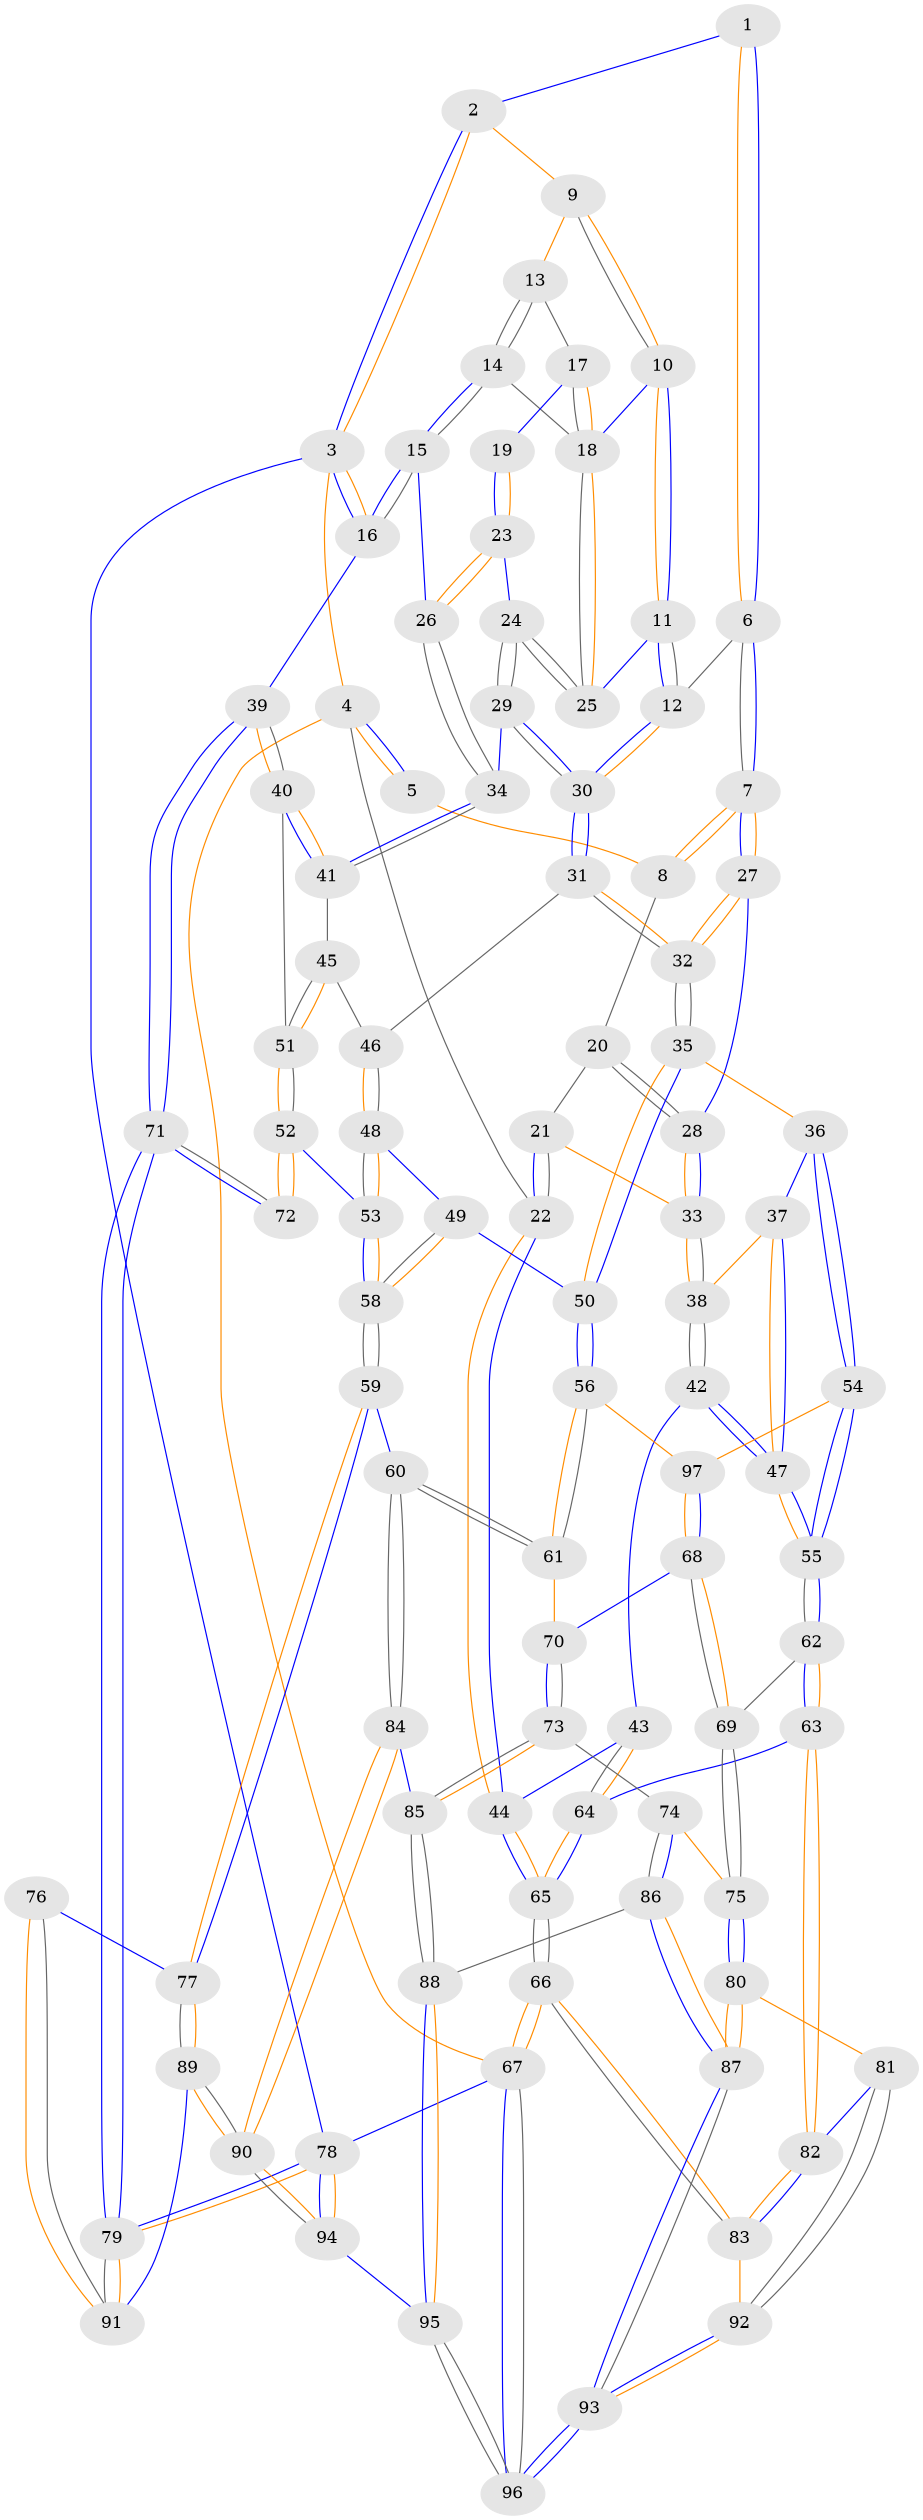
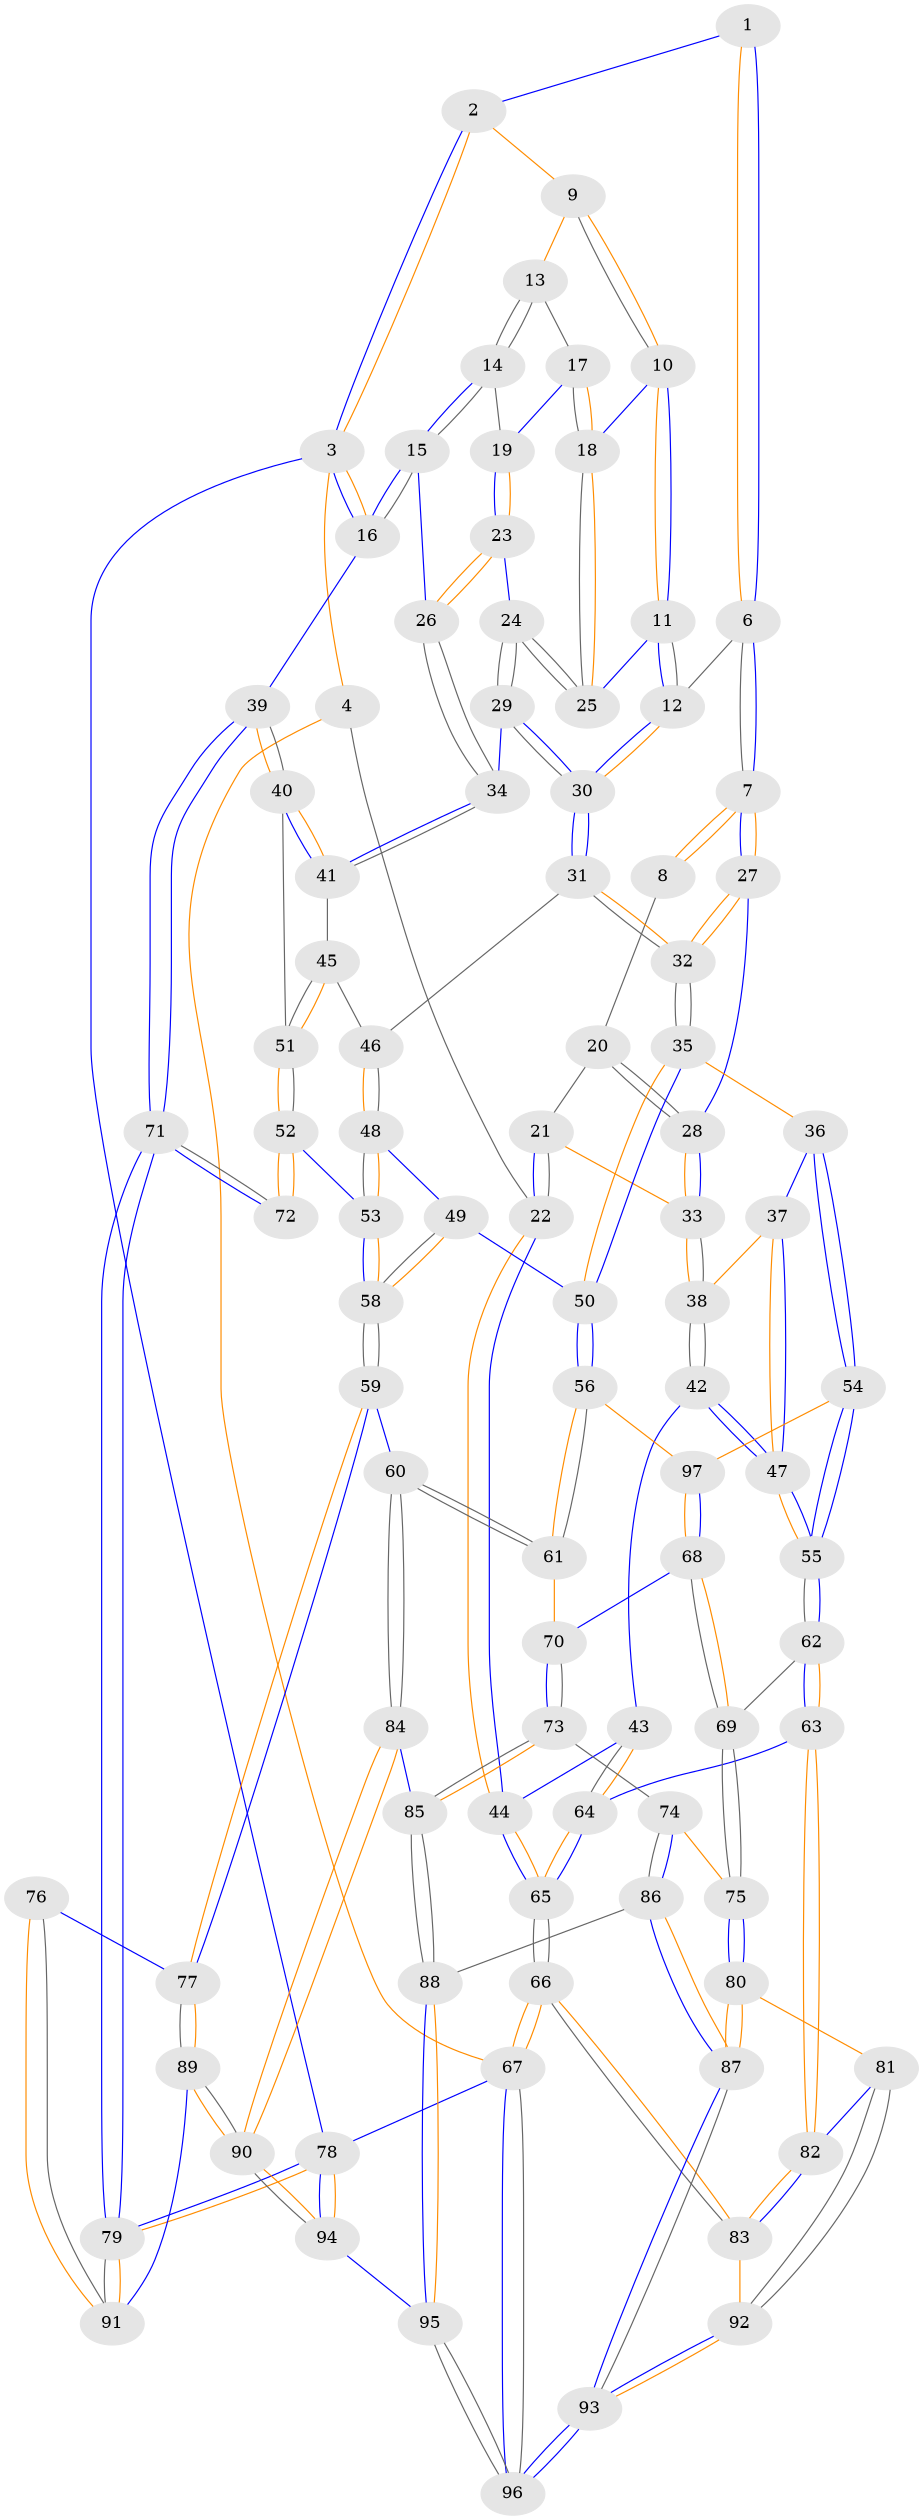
(534, 404) -> (498, 409)
(412, 792) -> none
